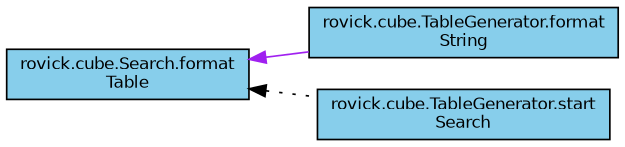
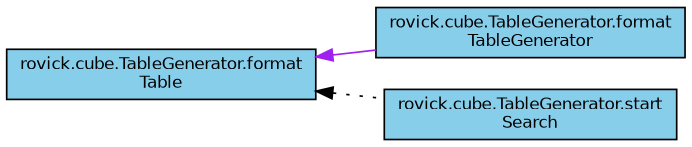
(464, 33) -> (530, 33)
(128, 74) -> (161, 74)
